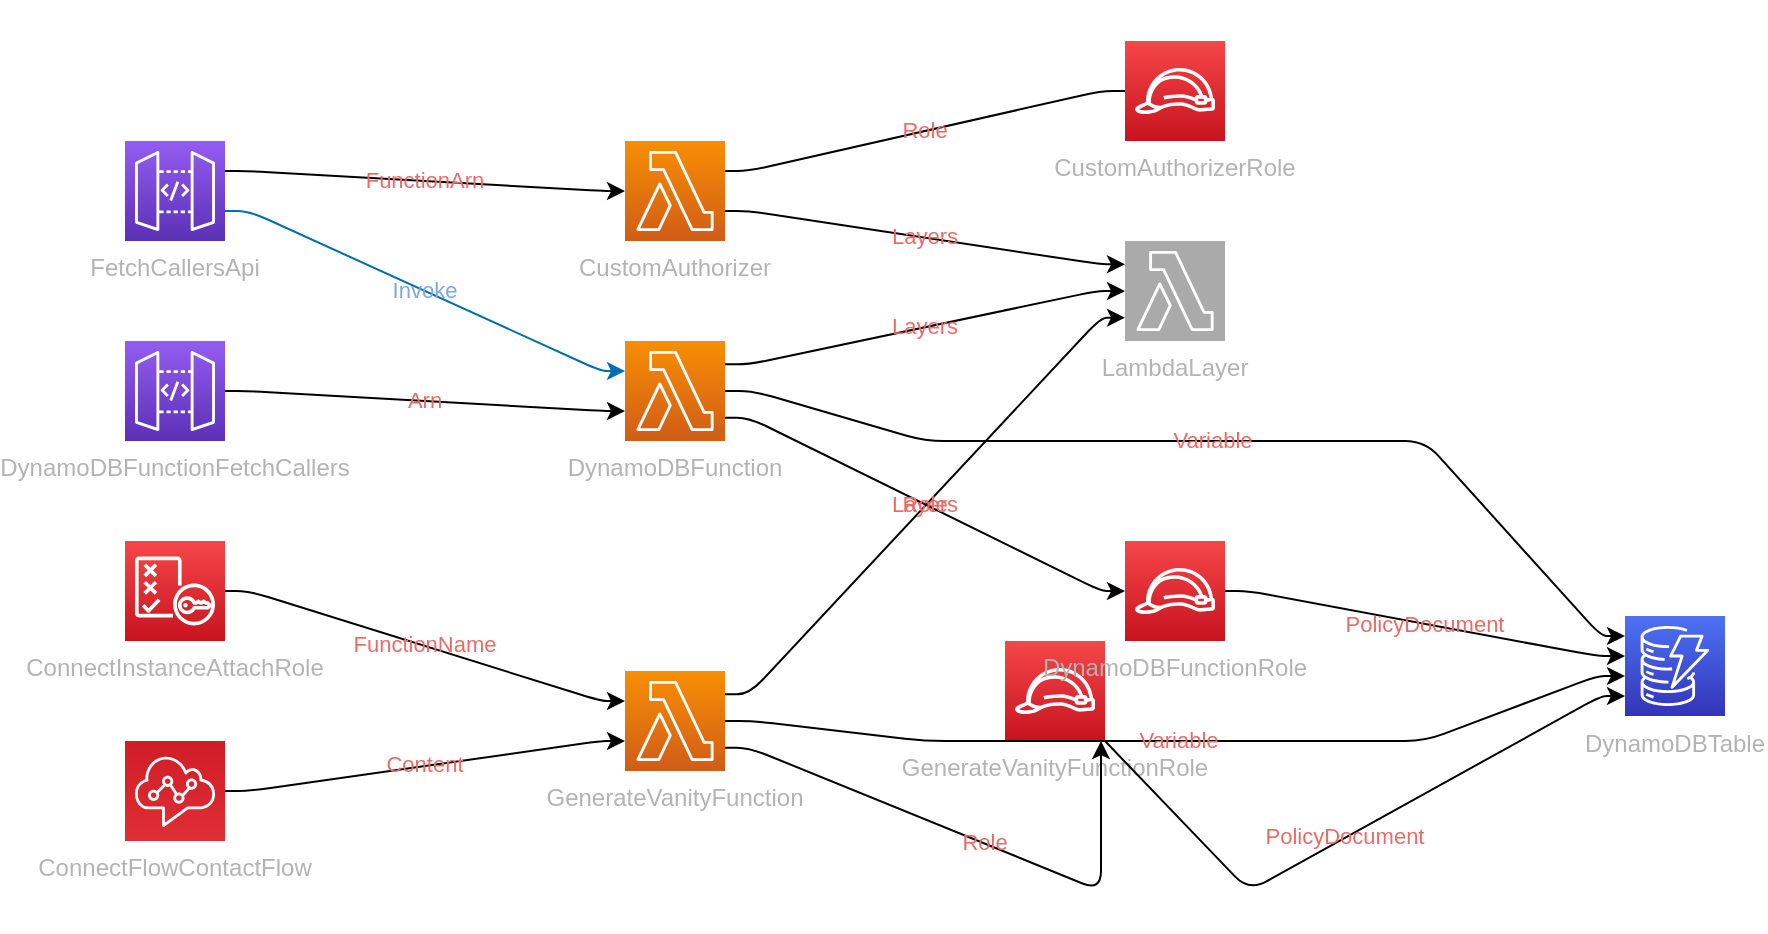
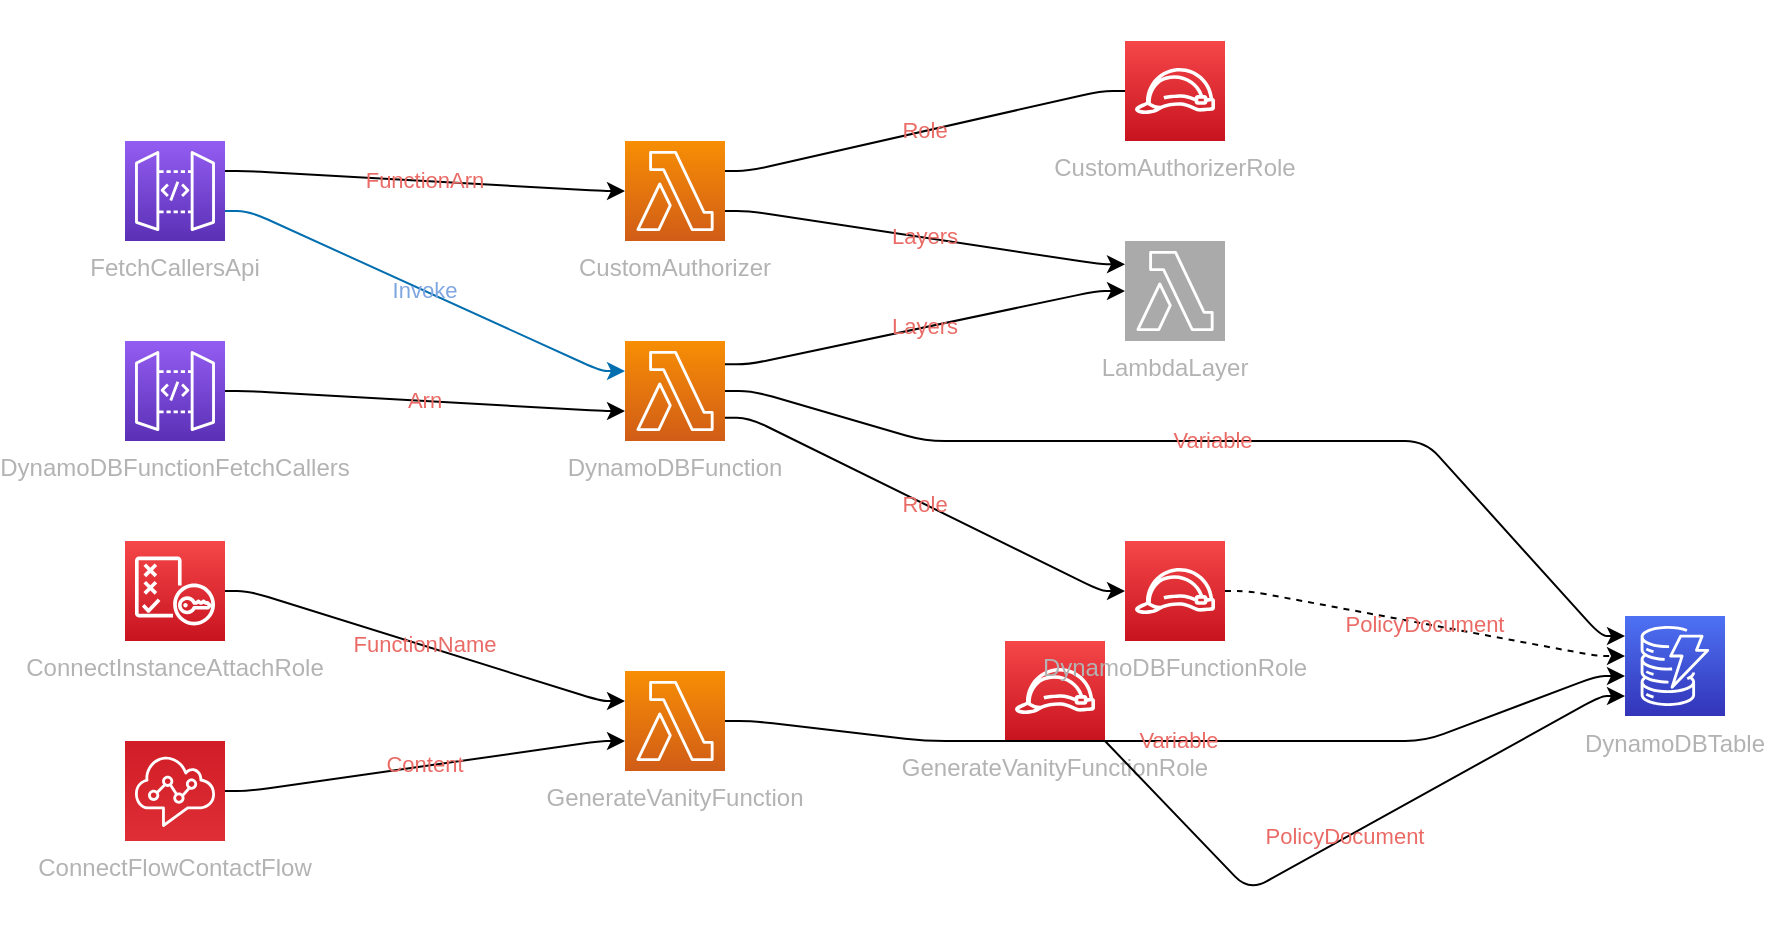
(830, 607) -> none
(1420, 623) -> (1420, 623)
(972, 839) -> none
